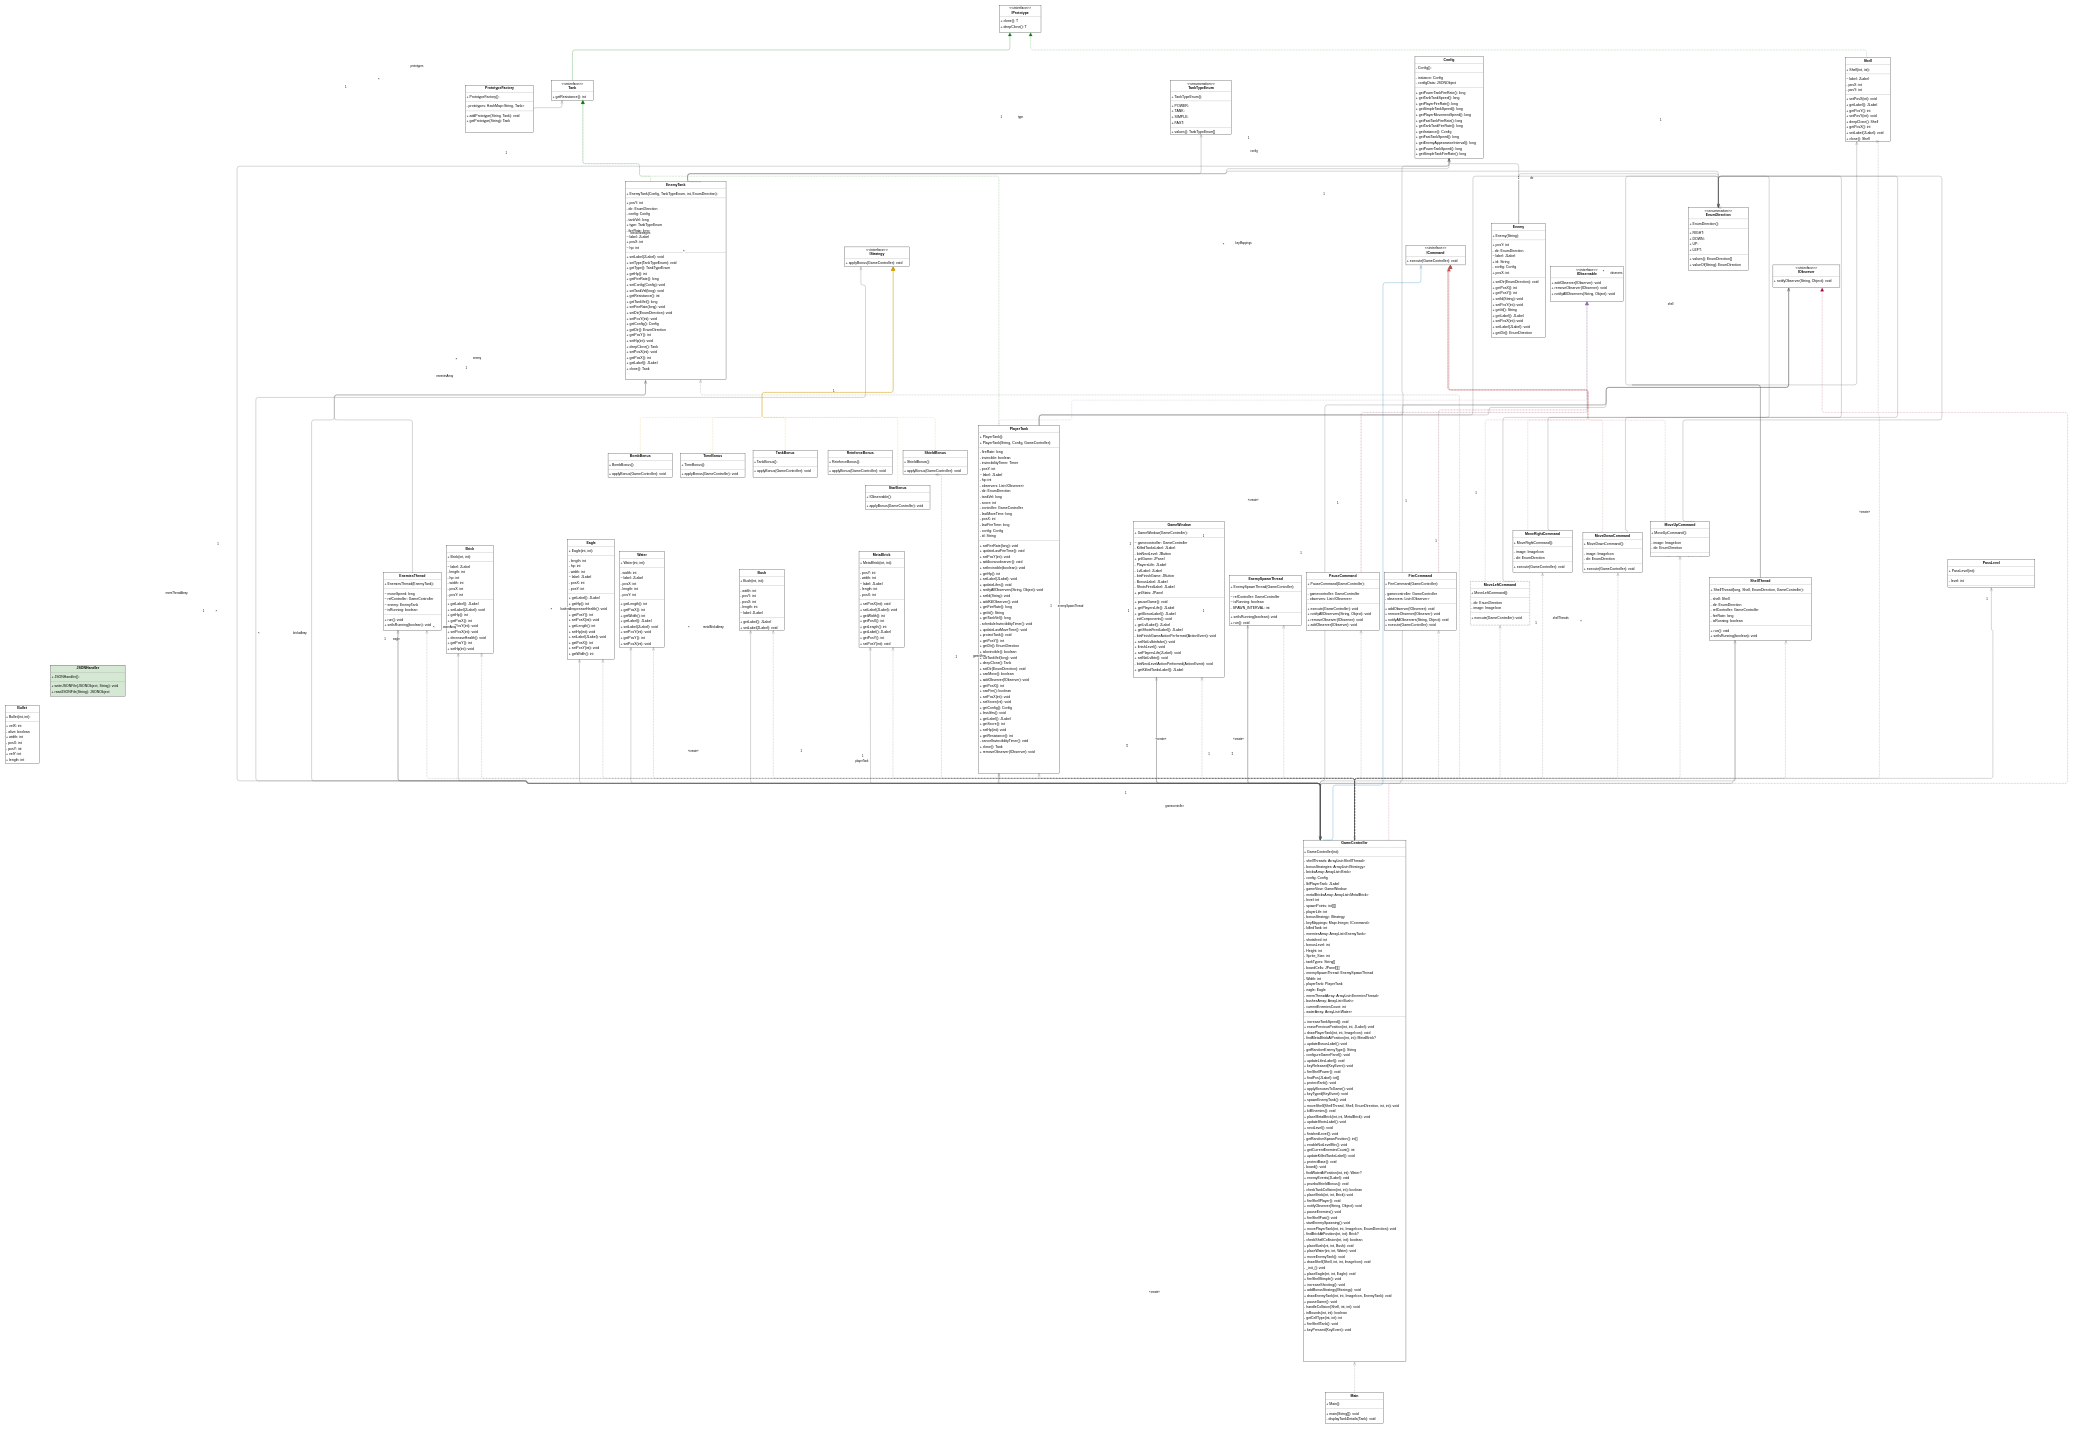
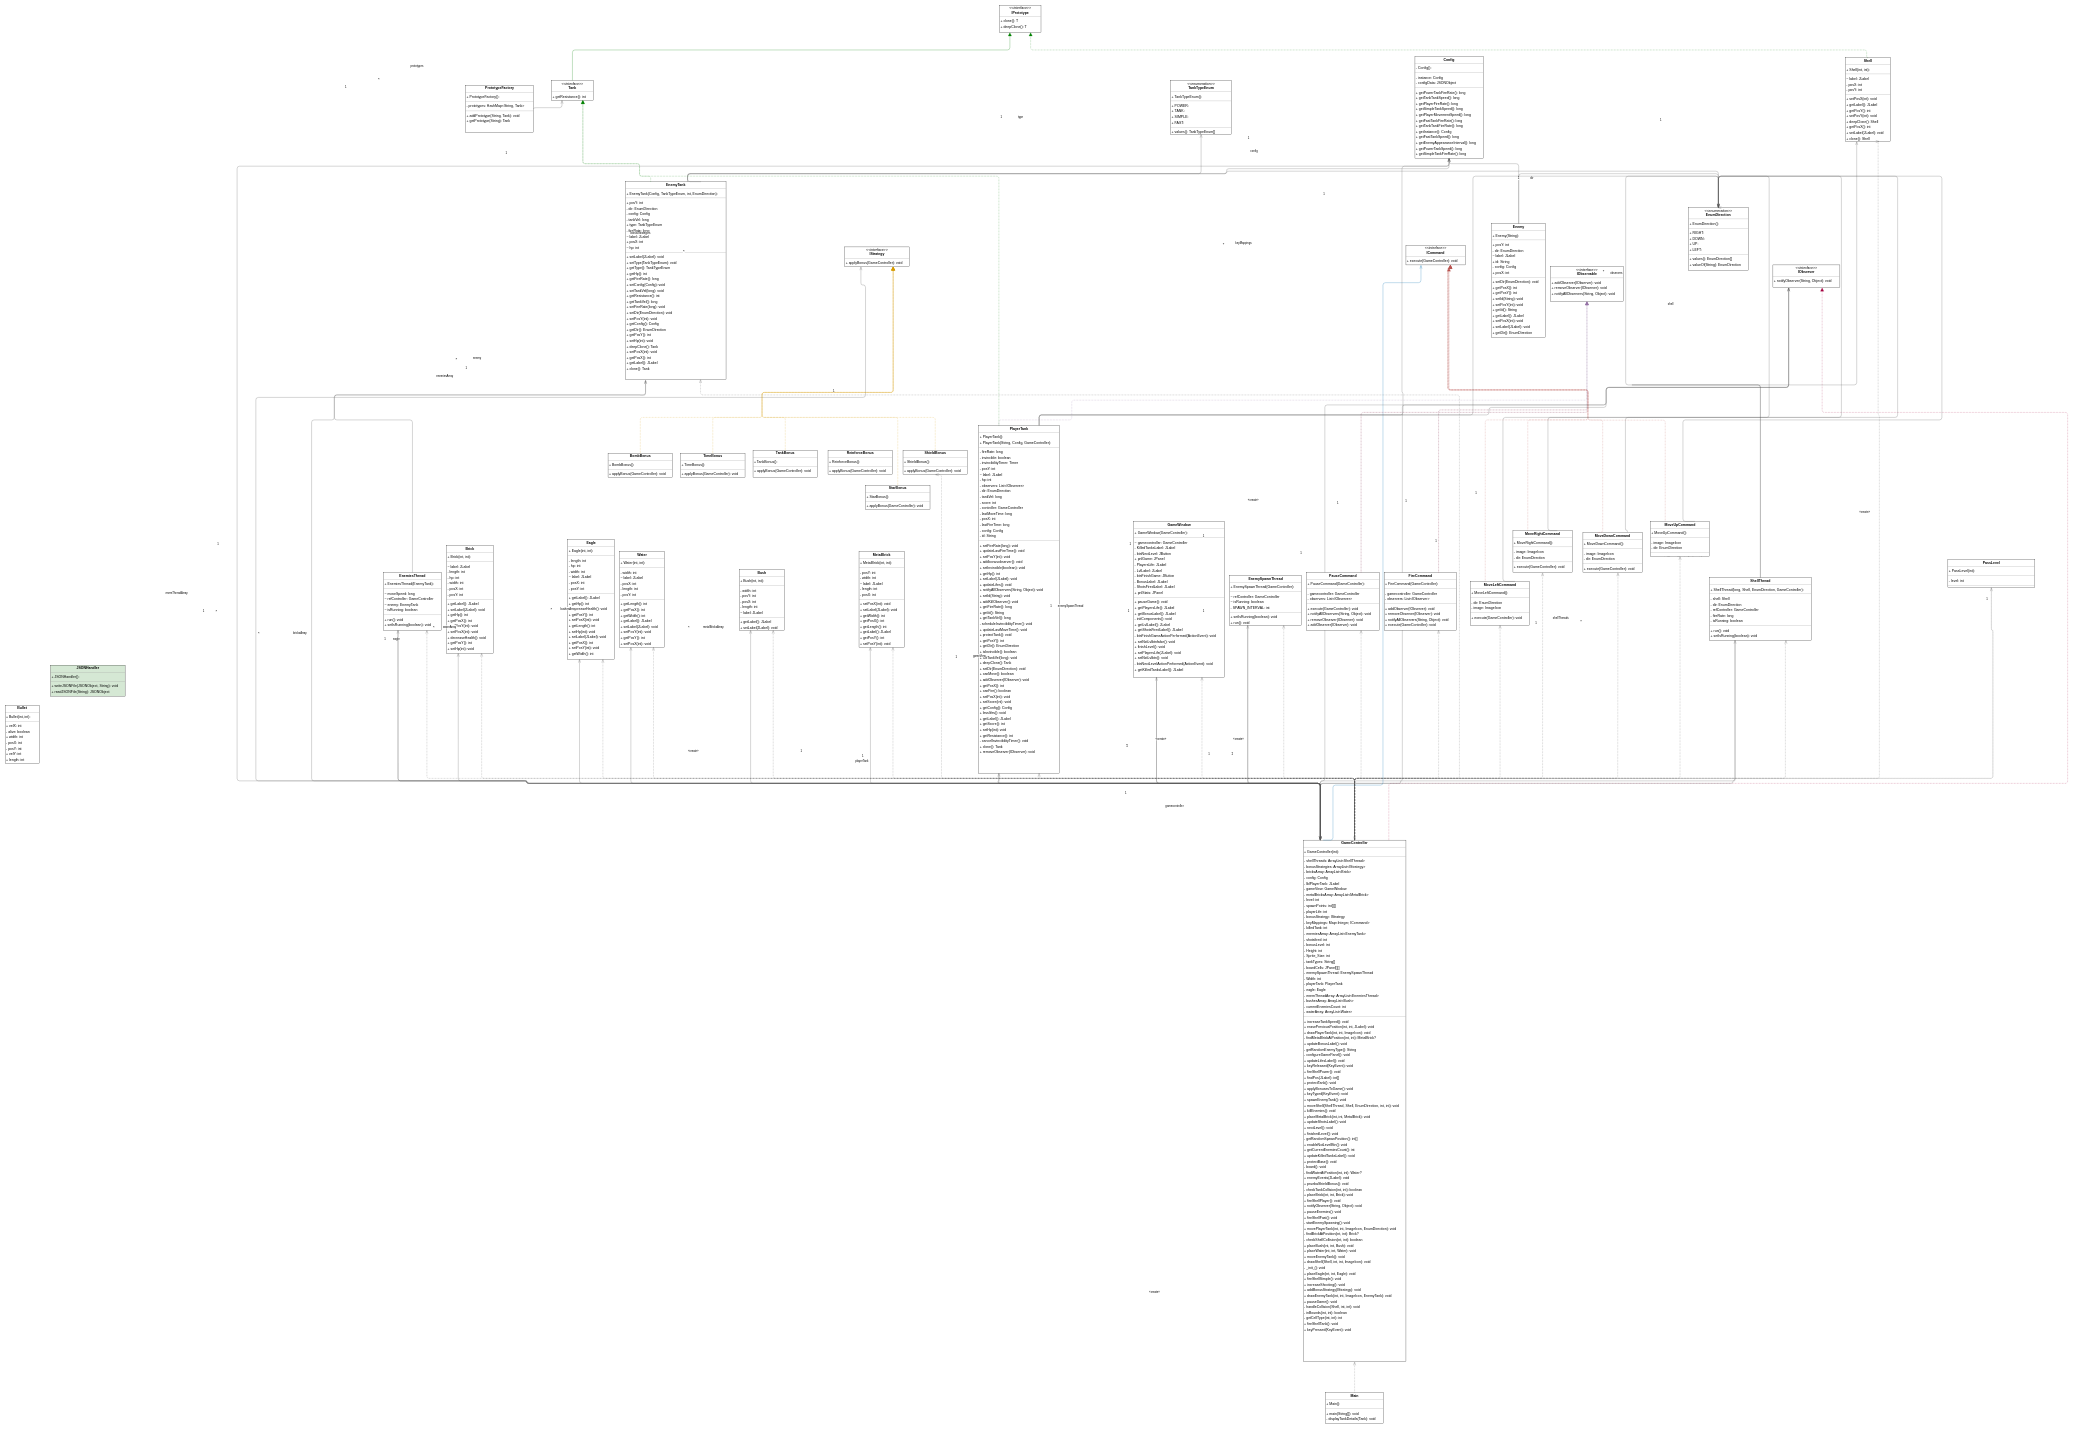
(896, 491) -> (896, 491)
(1500, 603) -> (1500, 603)
